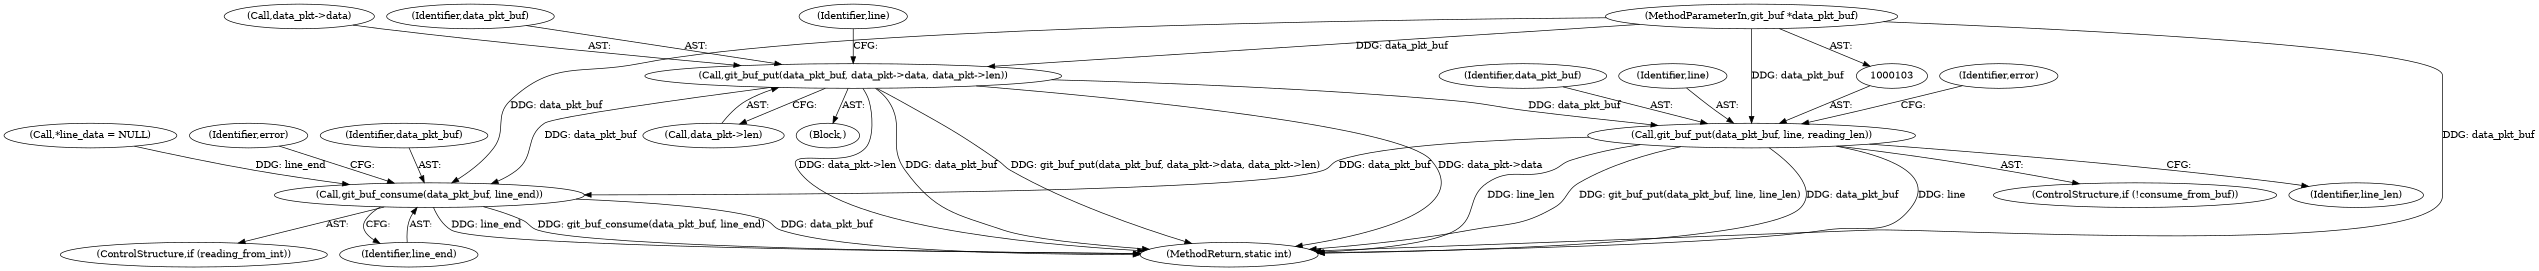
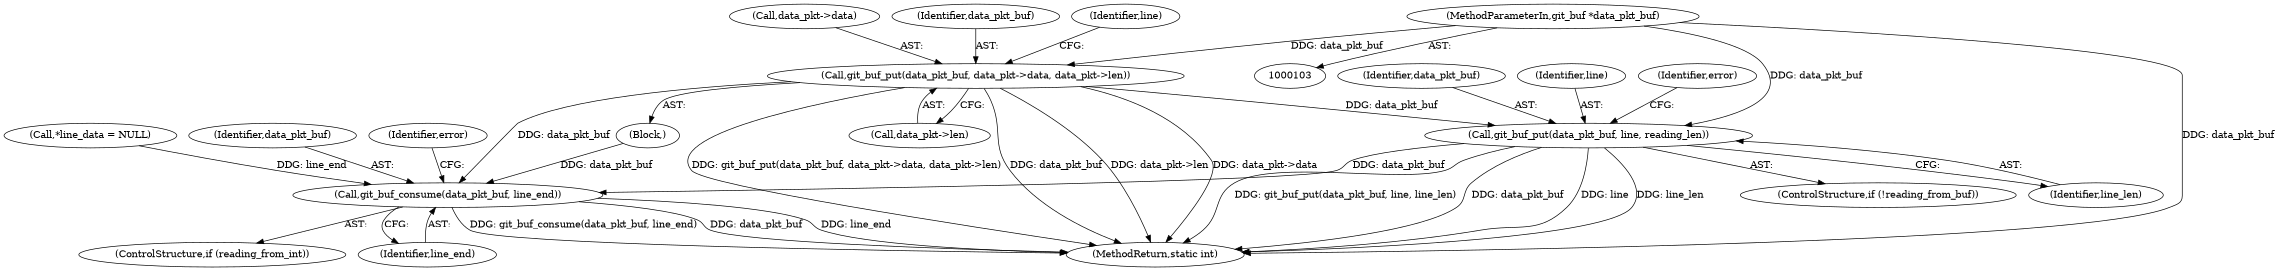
(1004, 32) -> (558, 162)
(1828, 103) -> (1903, 155)
(2135, 195) -> (1878, 195)
